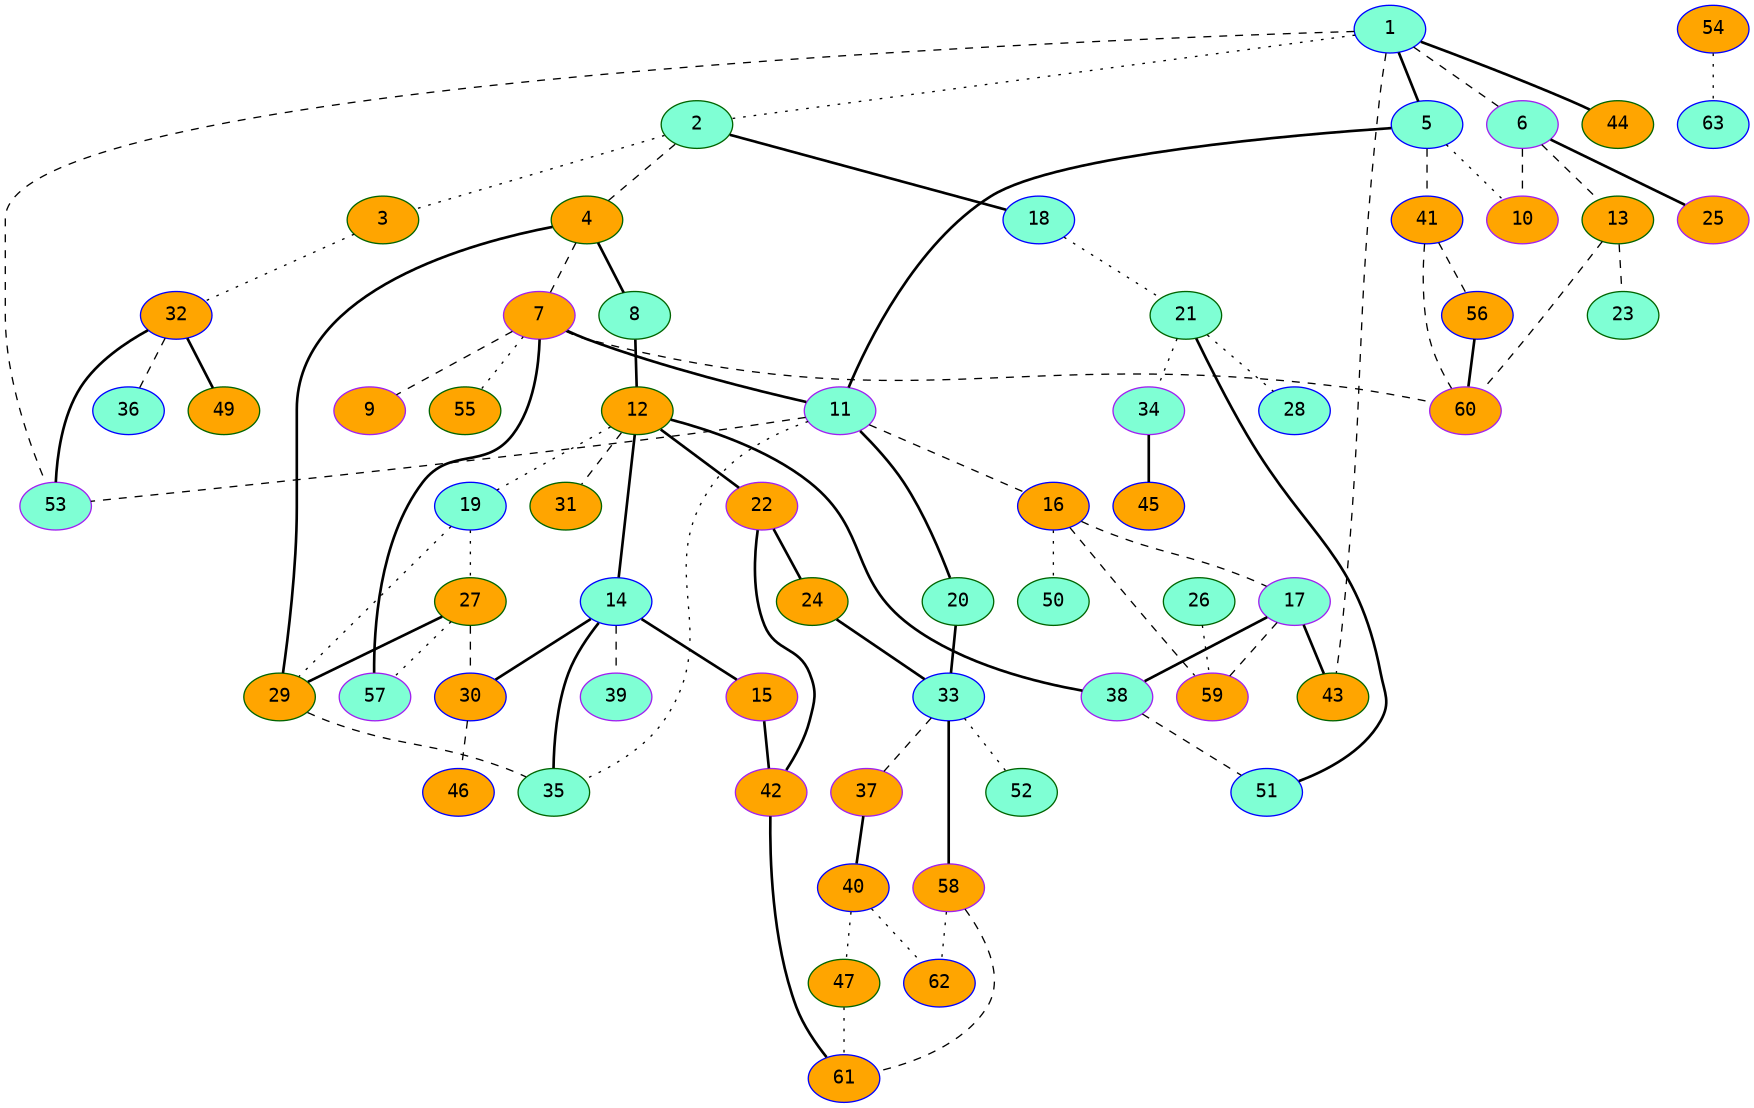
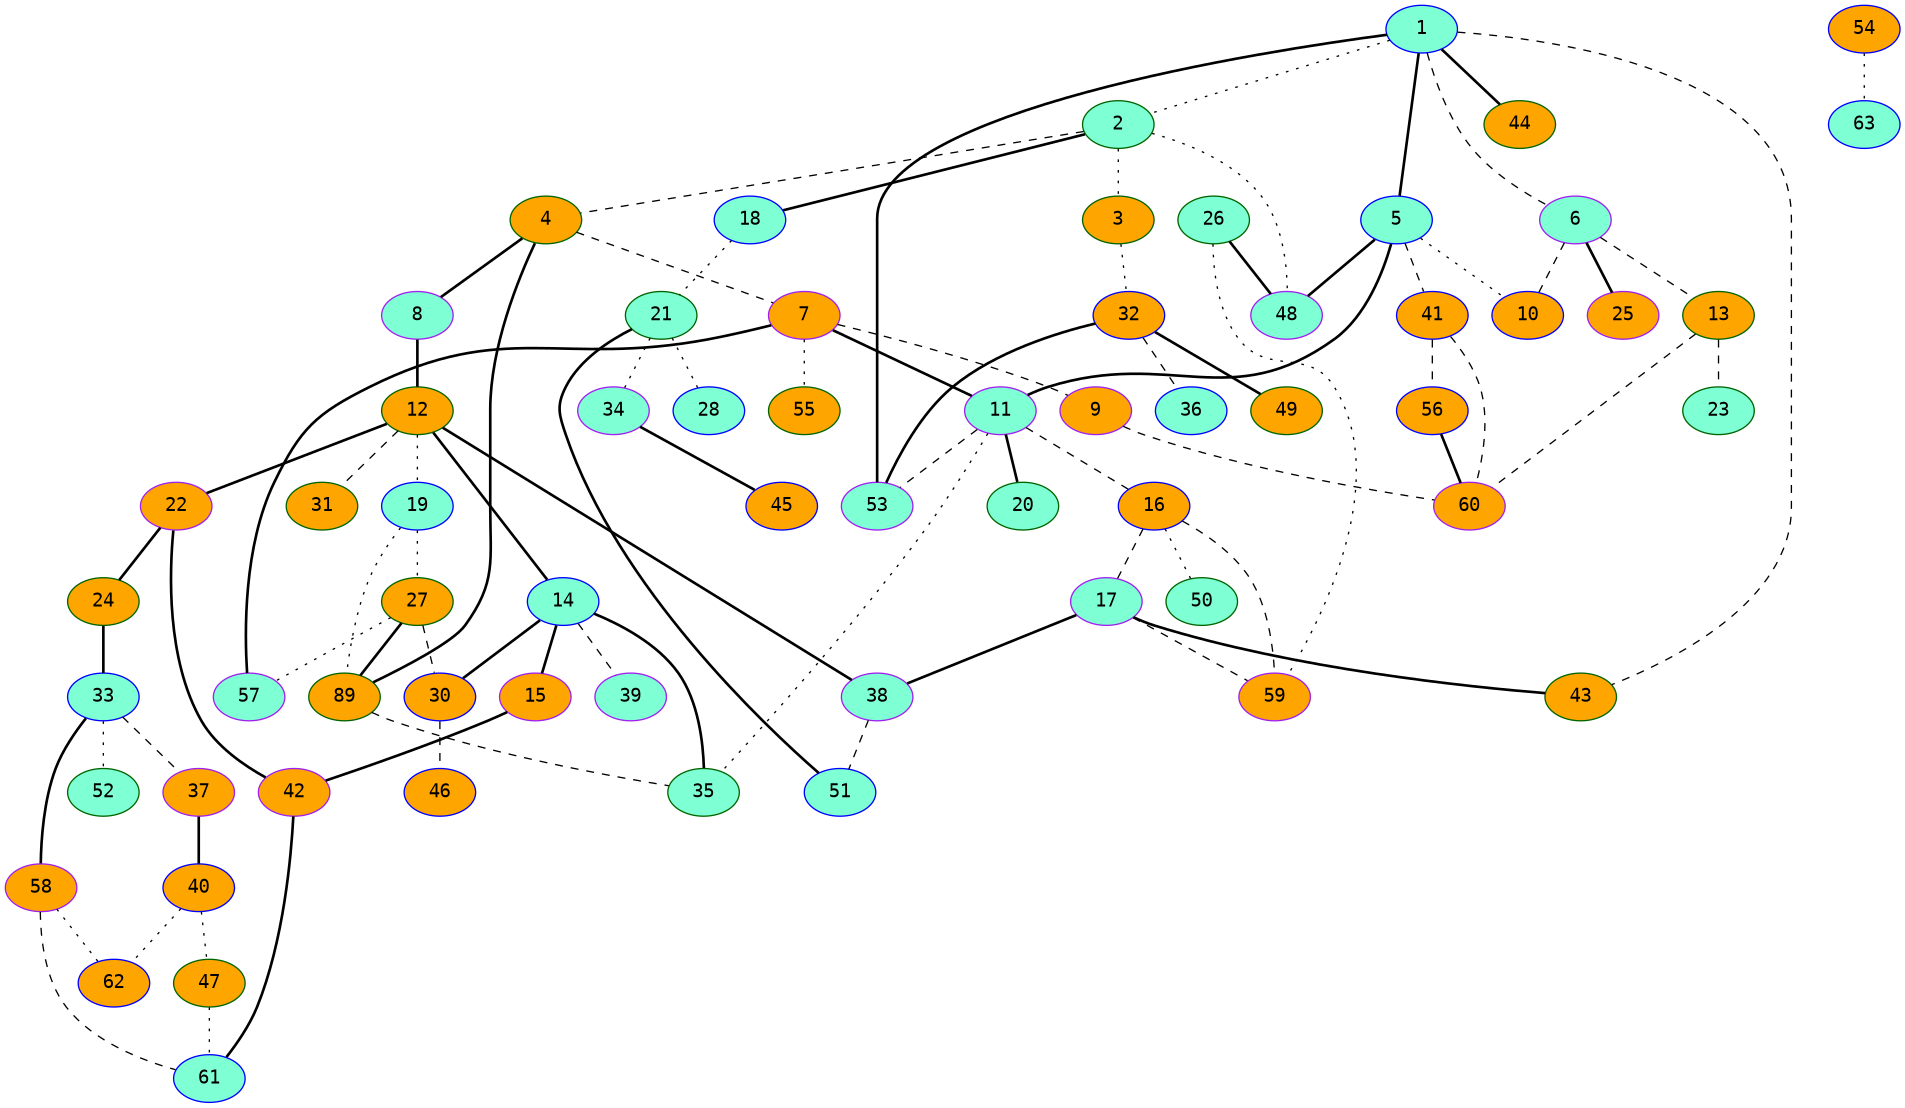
(531, 82) -> (986, 126)
(1522, 220) -> (1528, 315)
(635, 315) -> (417, 315)
none -> (1287, 315)
(997, 378) -> (1277, 471)
(954, 642) -> none
(280, 697) -> (345, 697)
(844, 1079) -> (209, 1079)
